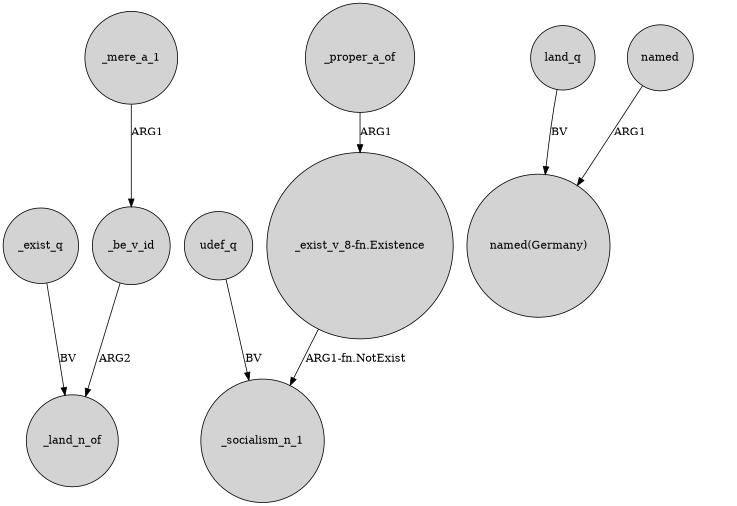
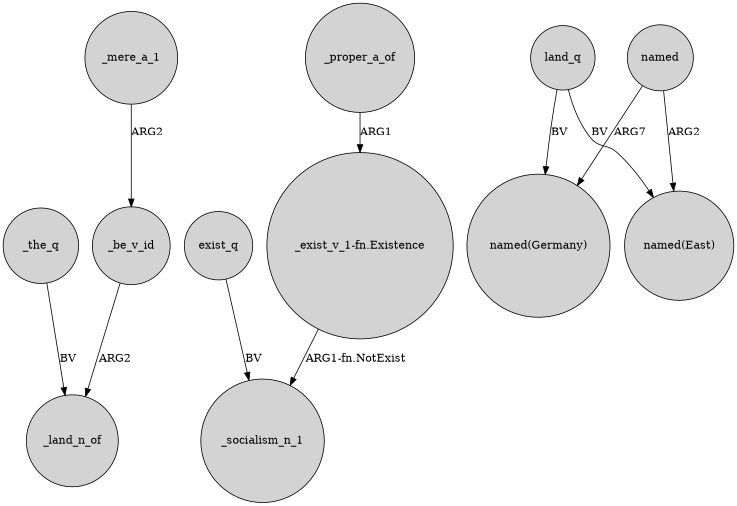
(147, 133) -> (147, 133)
(630, 133) -> (630, 133)
(41, 246) -> (41, 246)
(219, 246) -> (219, 246)
(360, 246) -> (360, 246)
none -> (679, 246)
